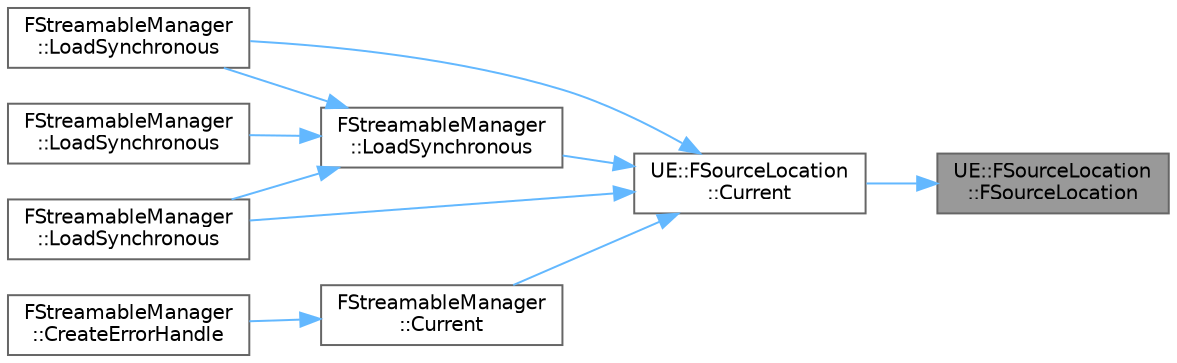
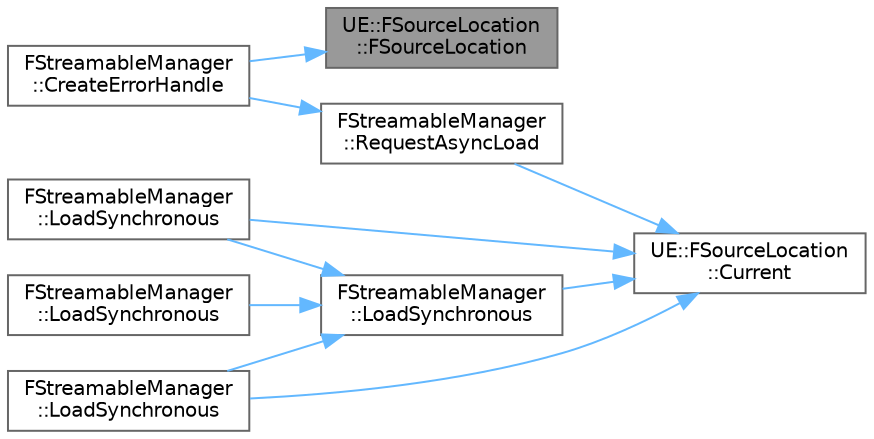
(892, 183) -> (278, 58)
(442, 315) -> (442, 134)
